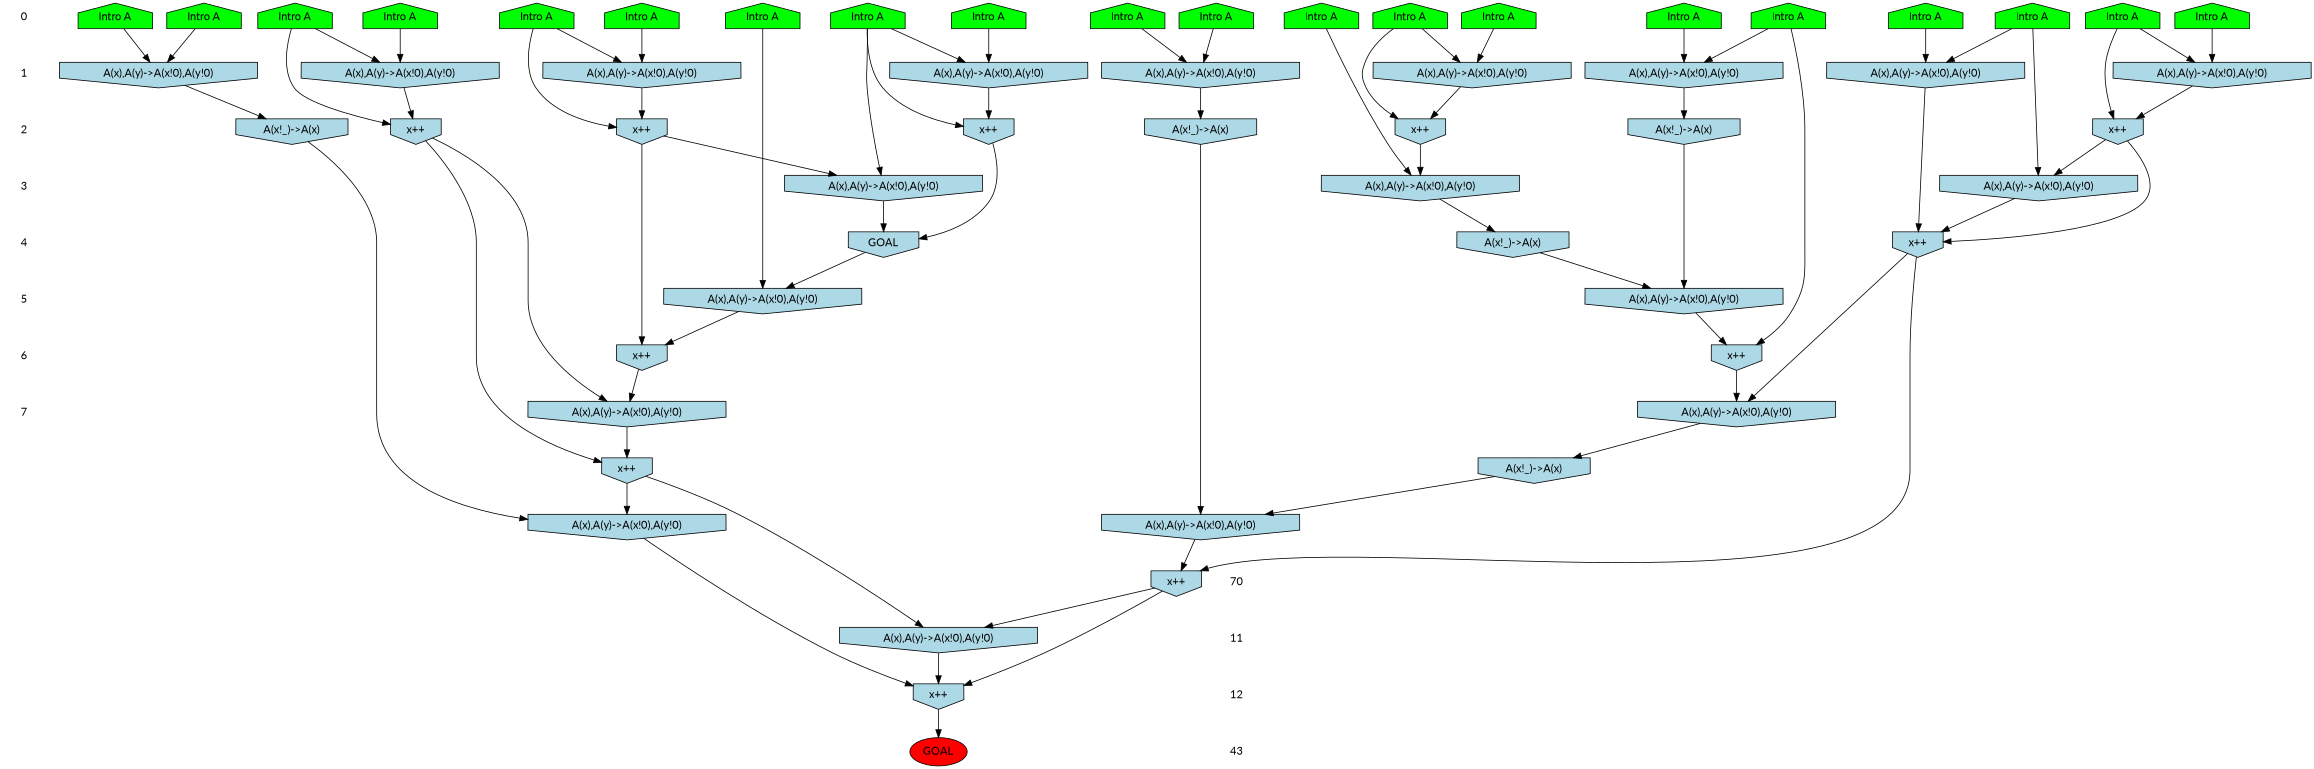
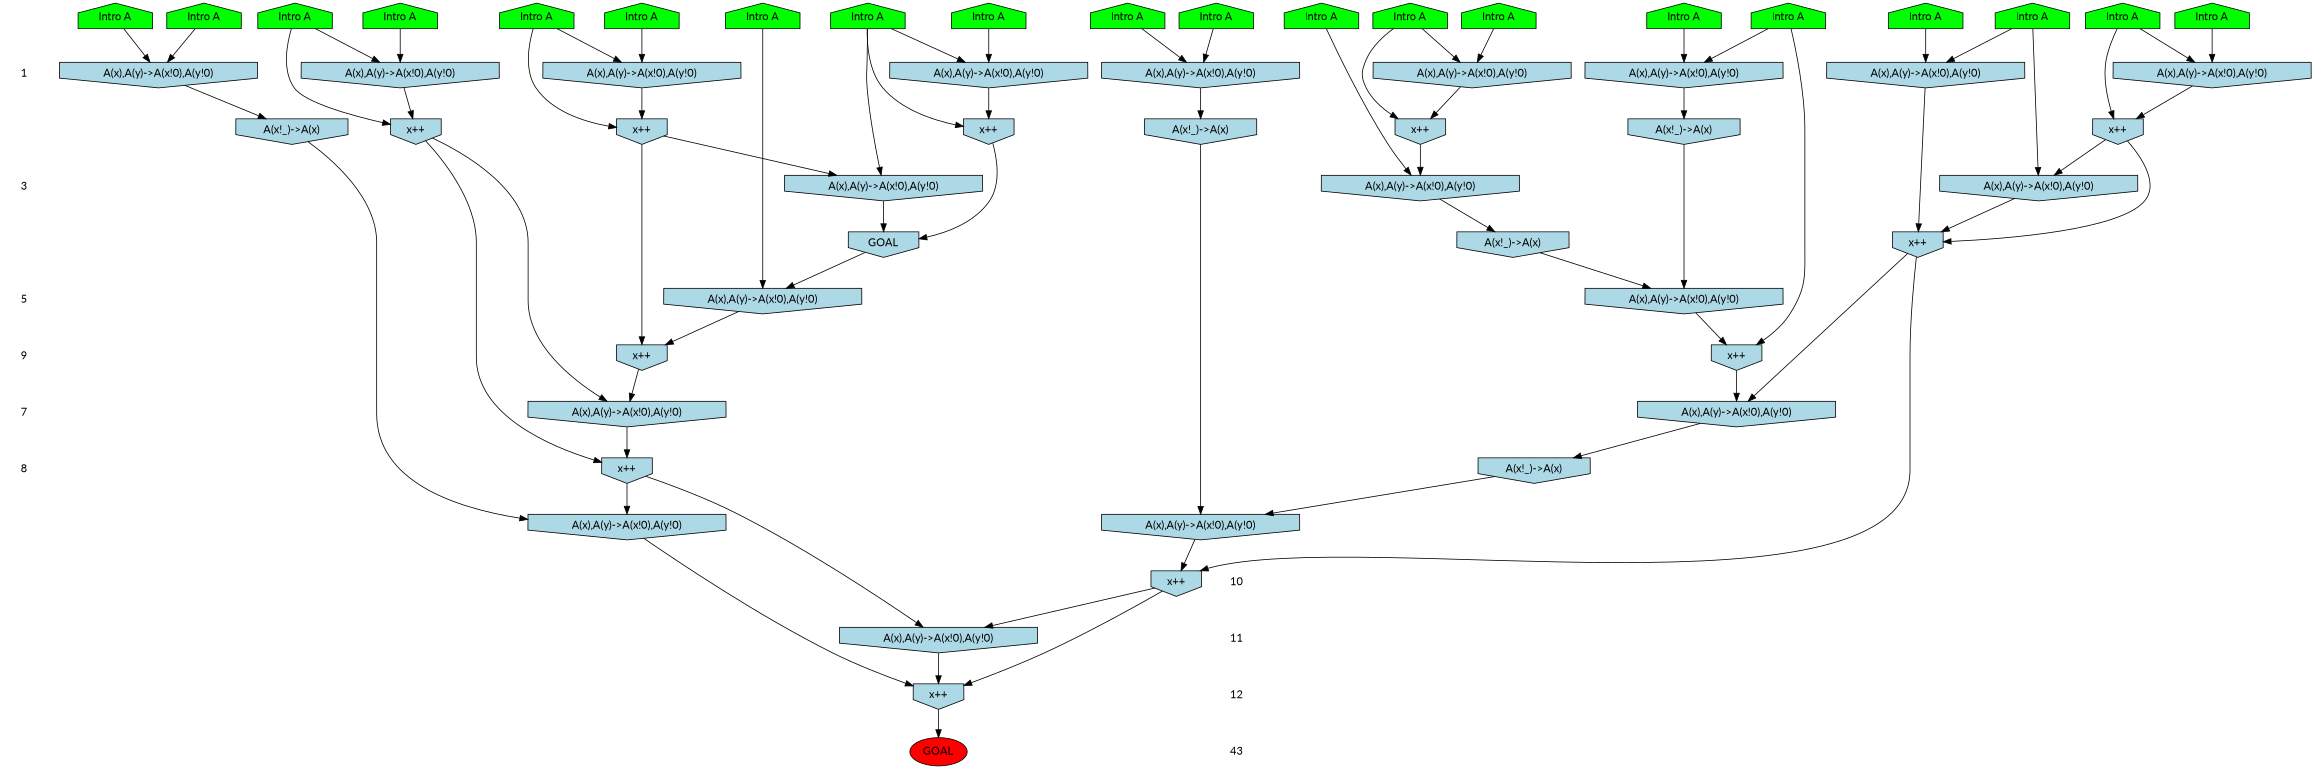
(24, 17) -> none
(24, 130) -> none
(24, 243) -> none
(24, 356) -> (24, 356)
none -> (24, 469)
(1237, 582) -> (1237, 582)
